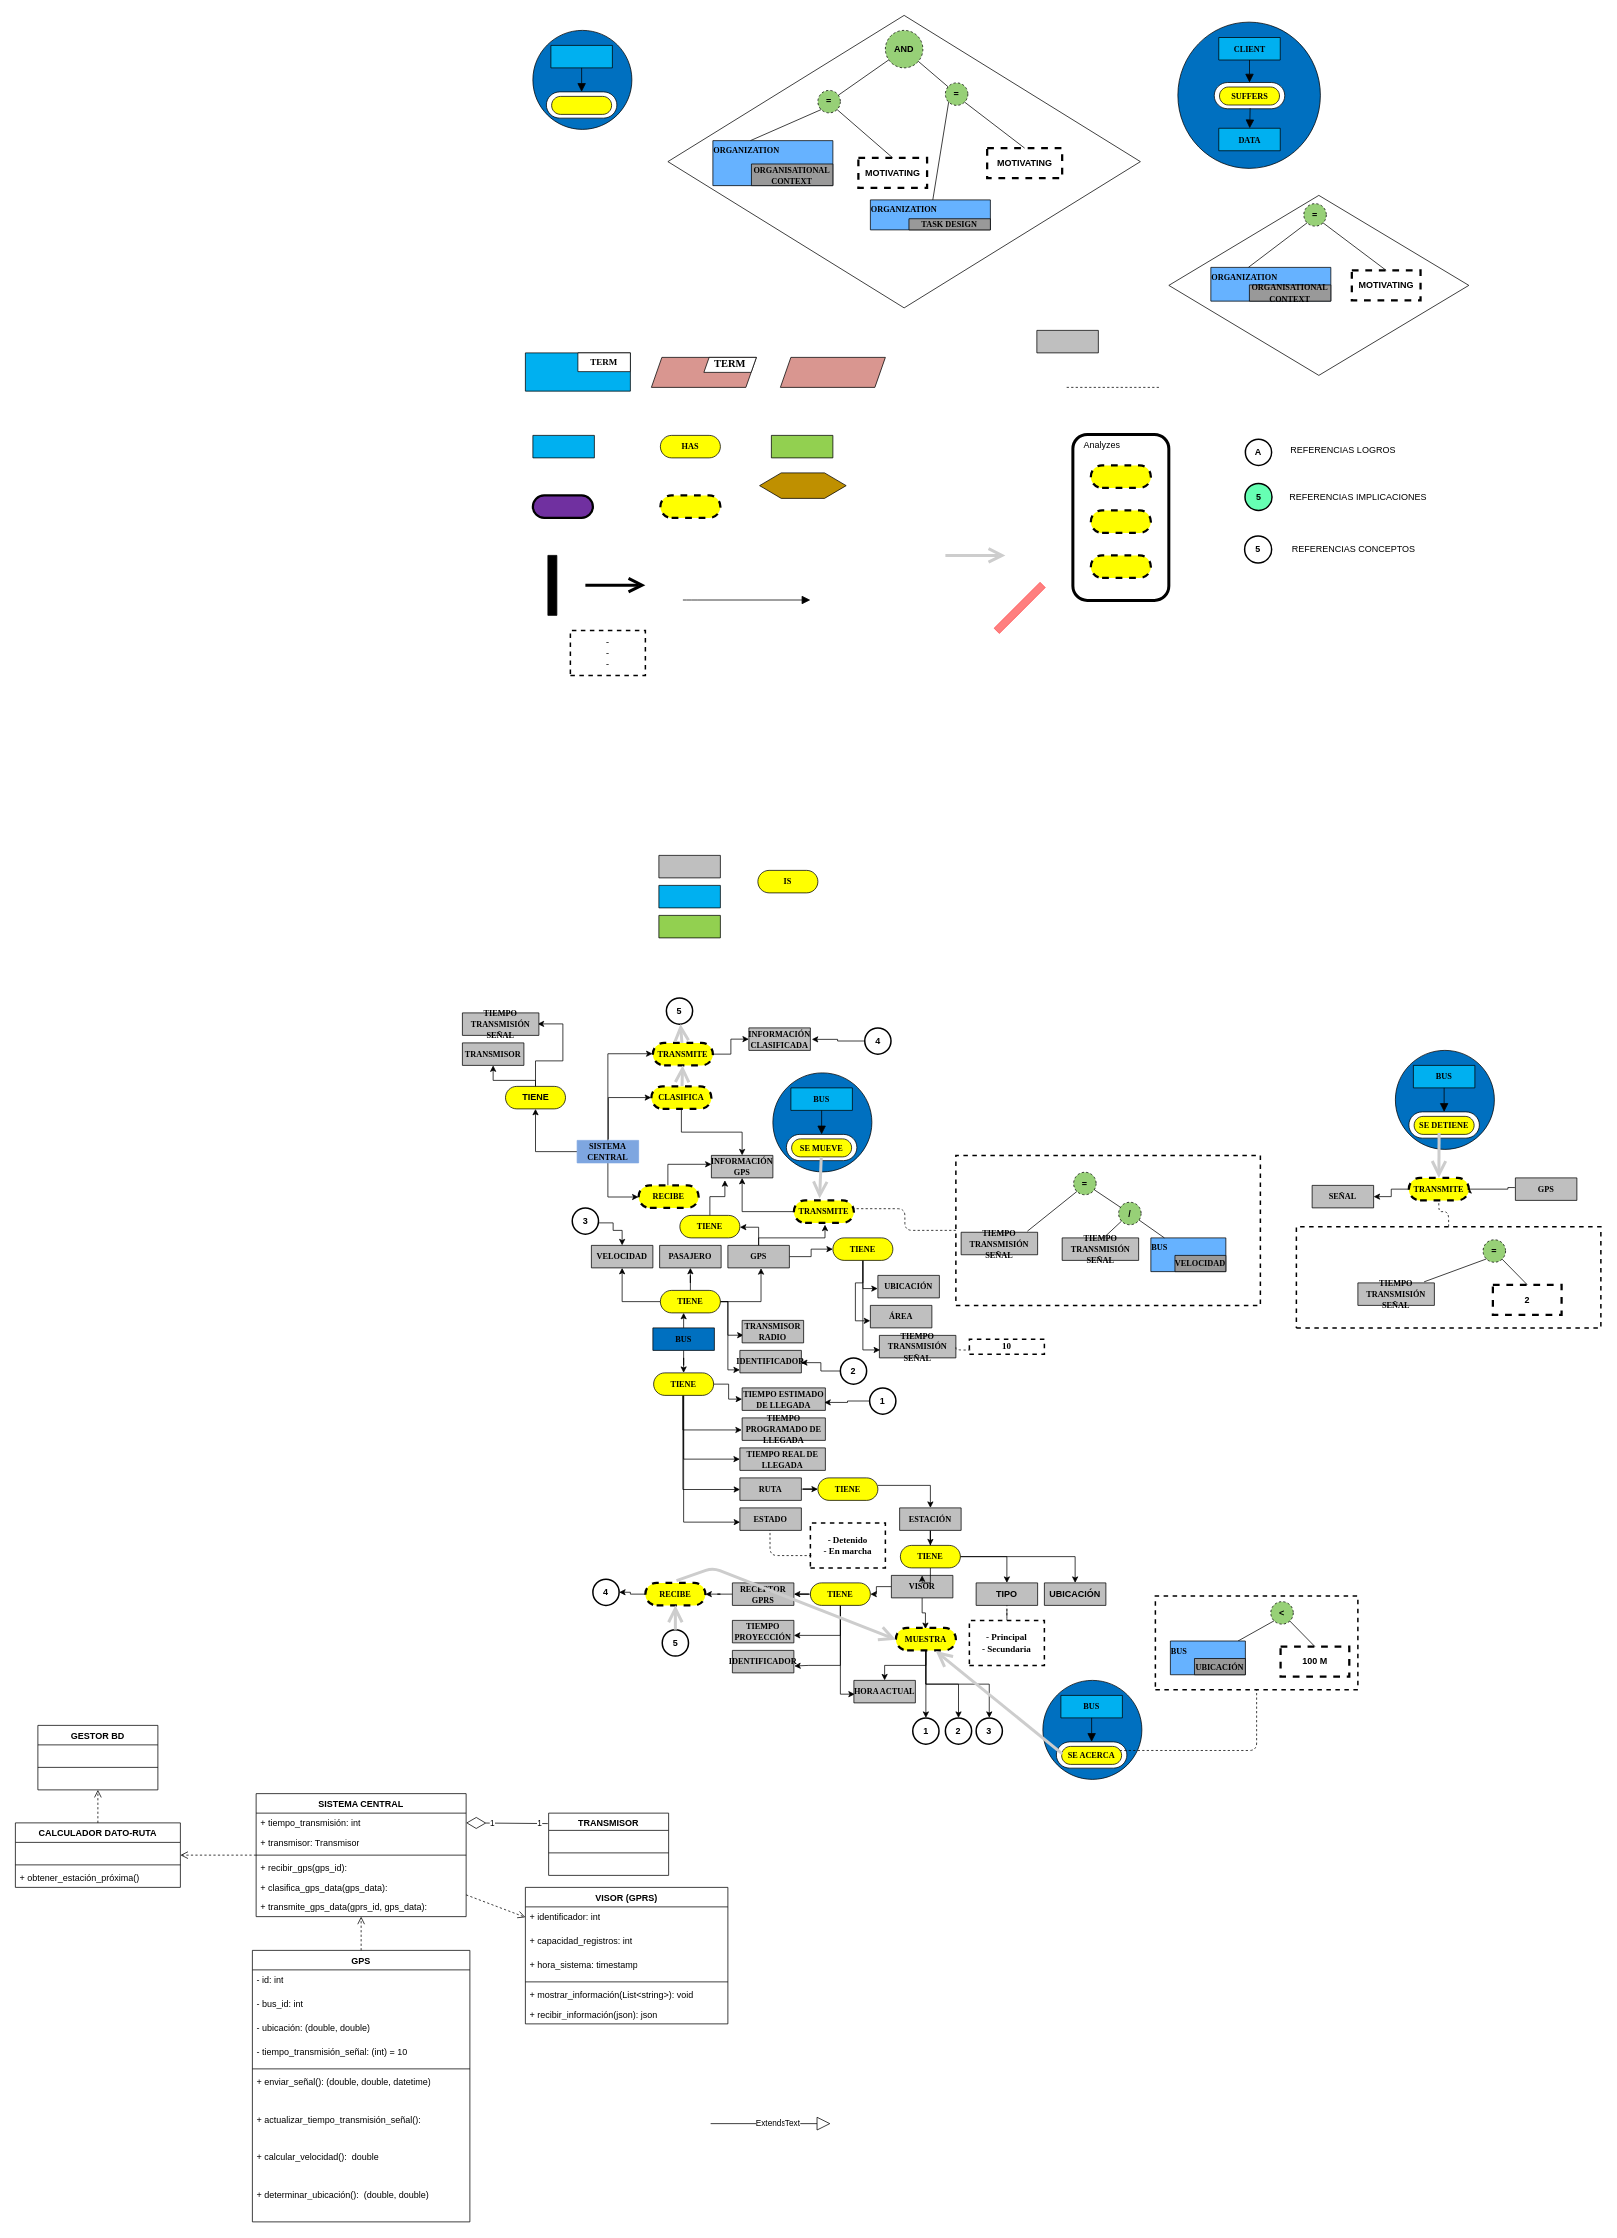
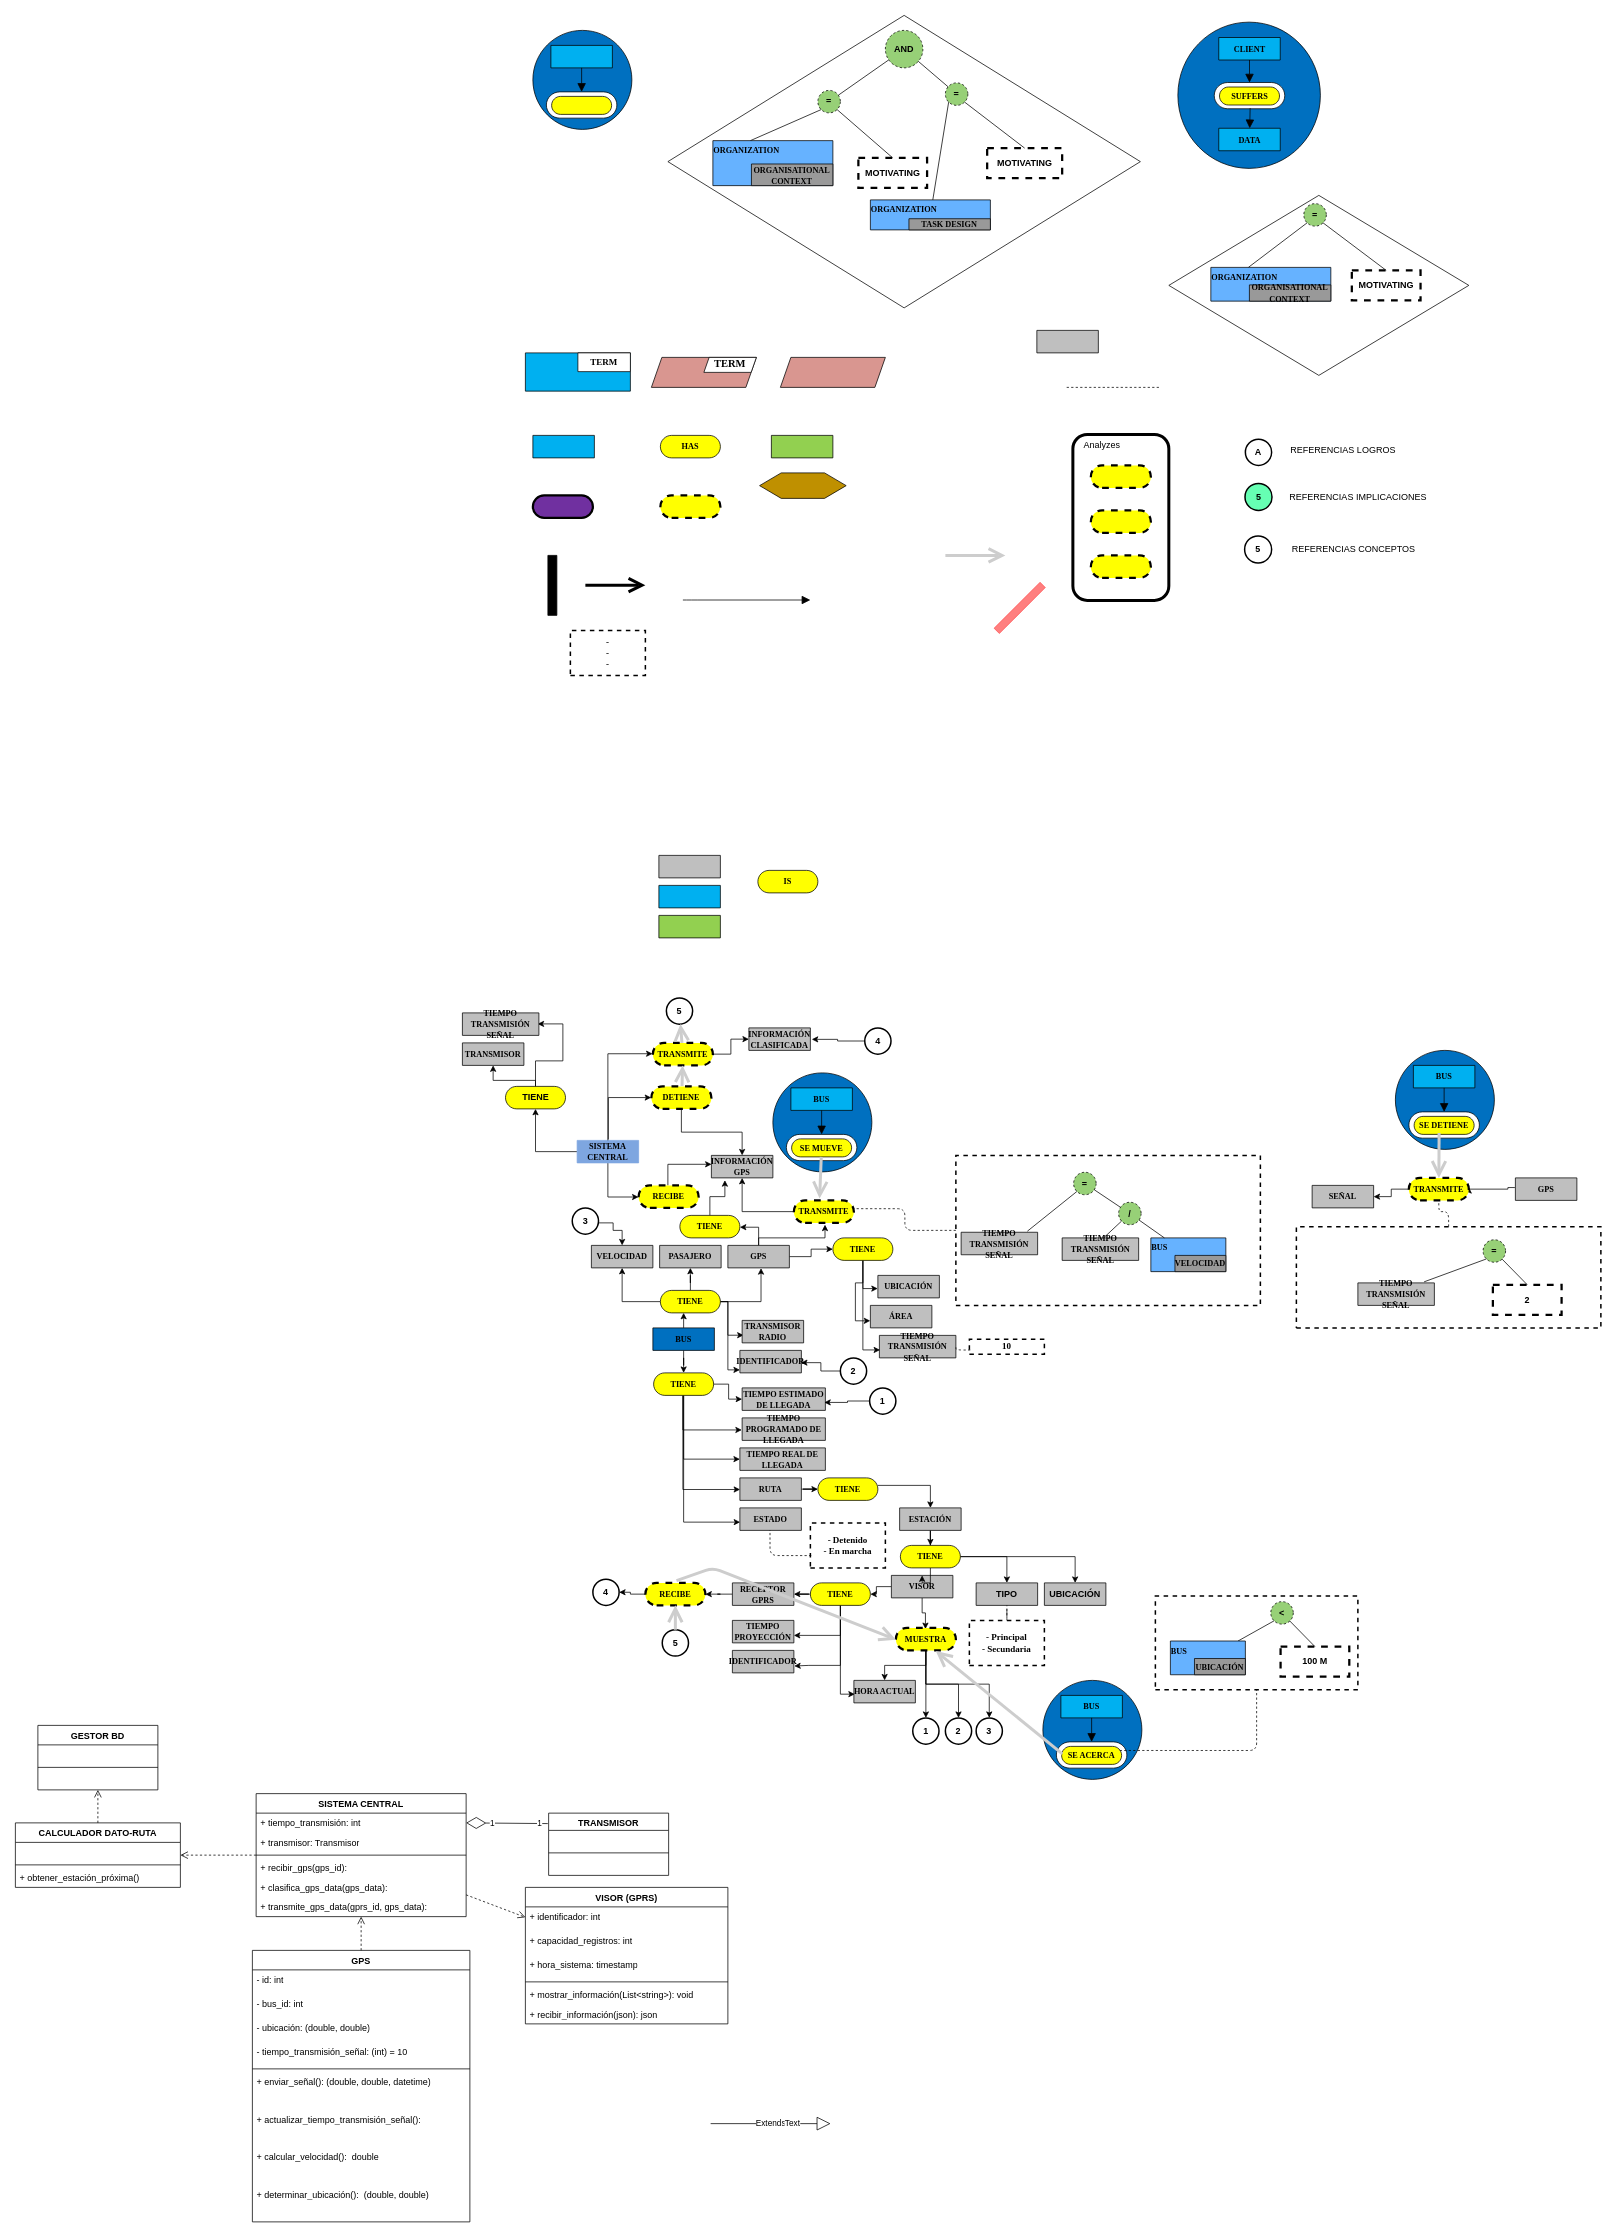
(681, 1098) -> (681, 1098)
